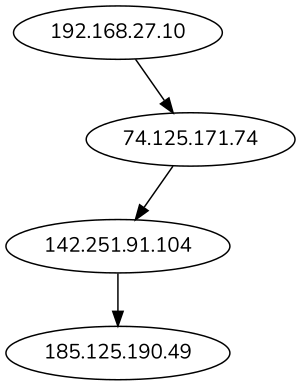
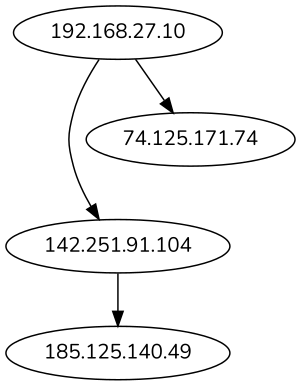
(159, 187) -> (69, 132)
(118, 353) -> (118, 353)
